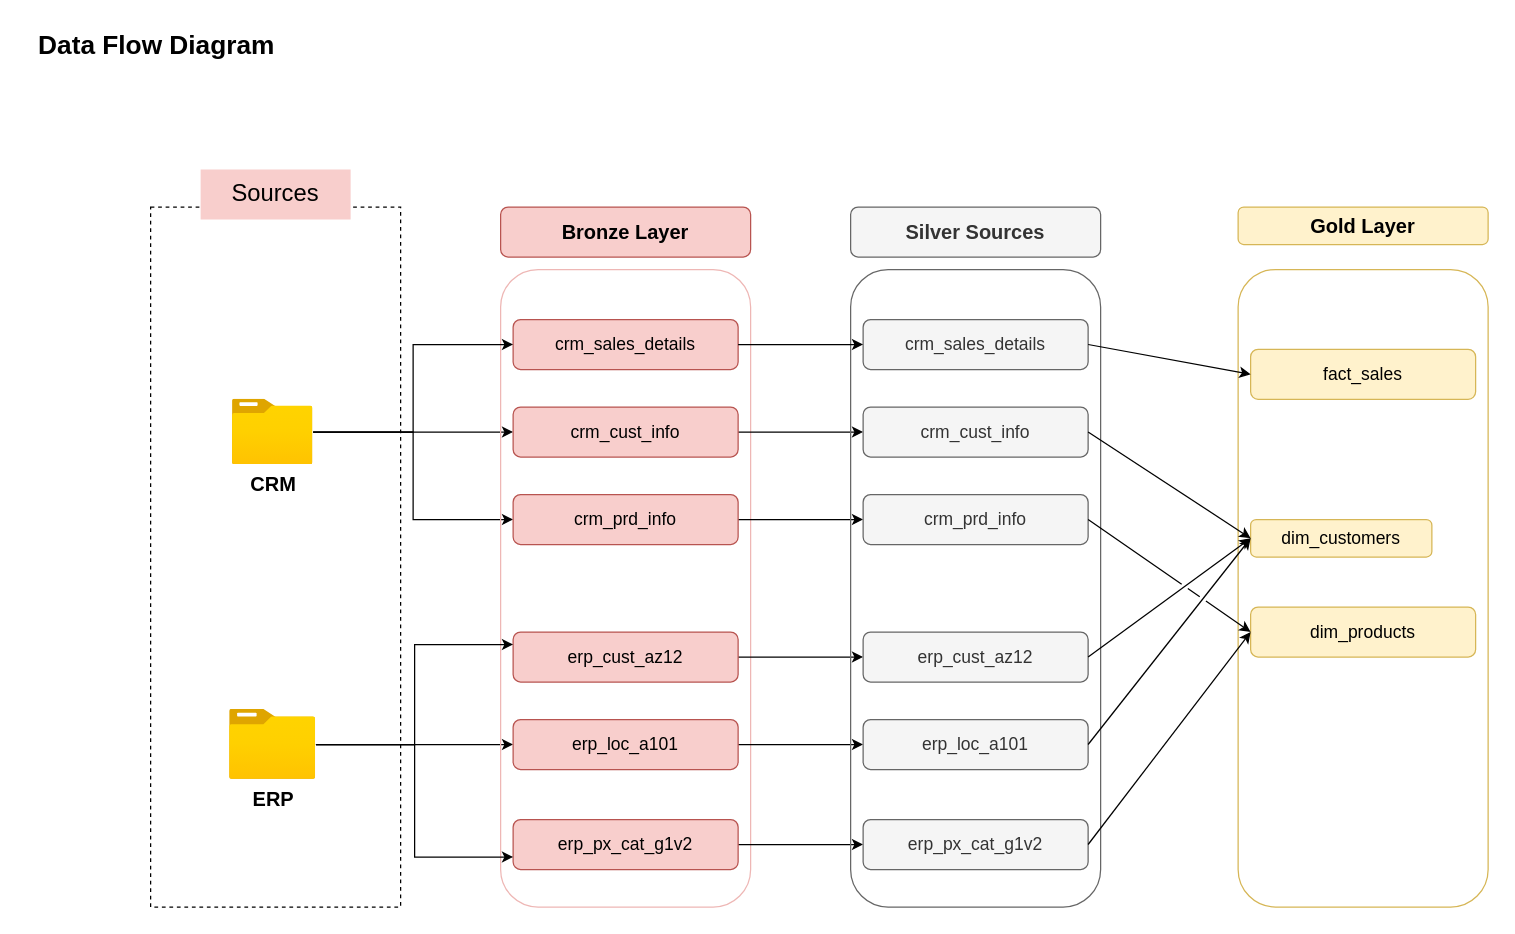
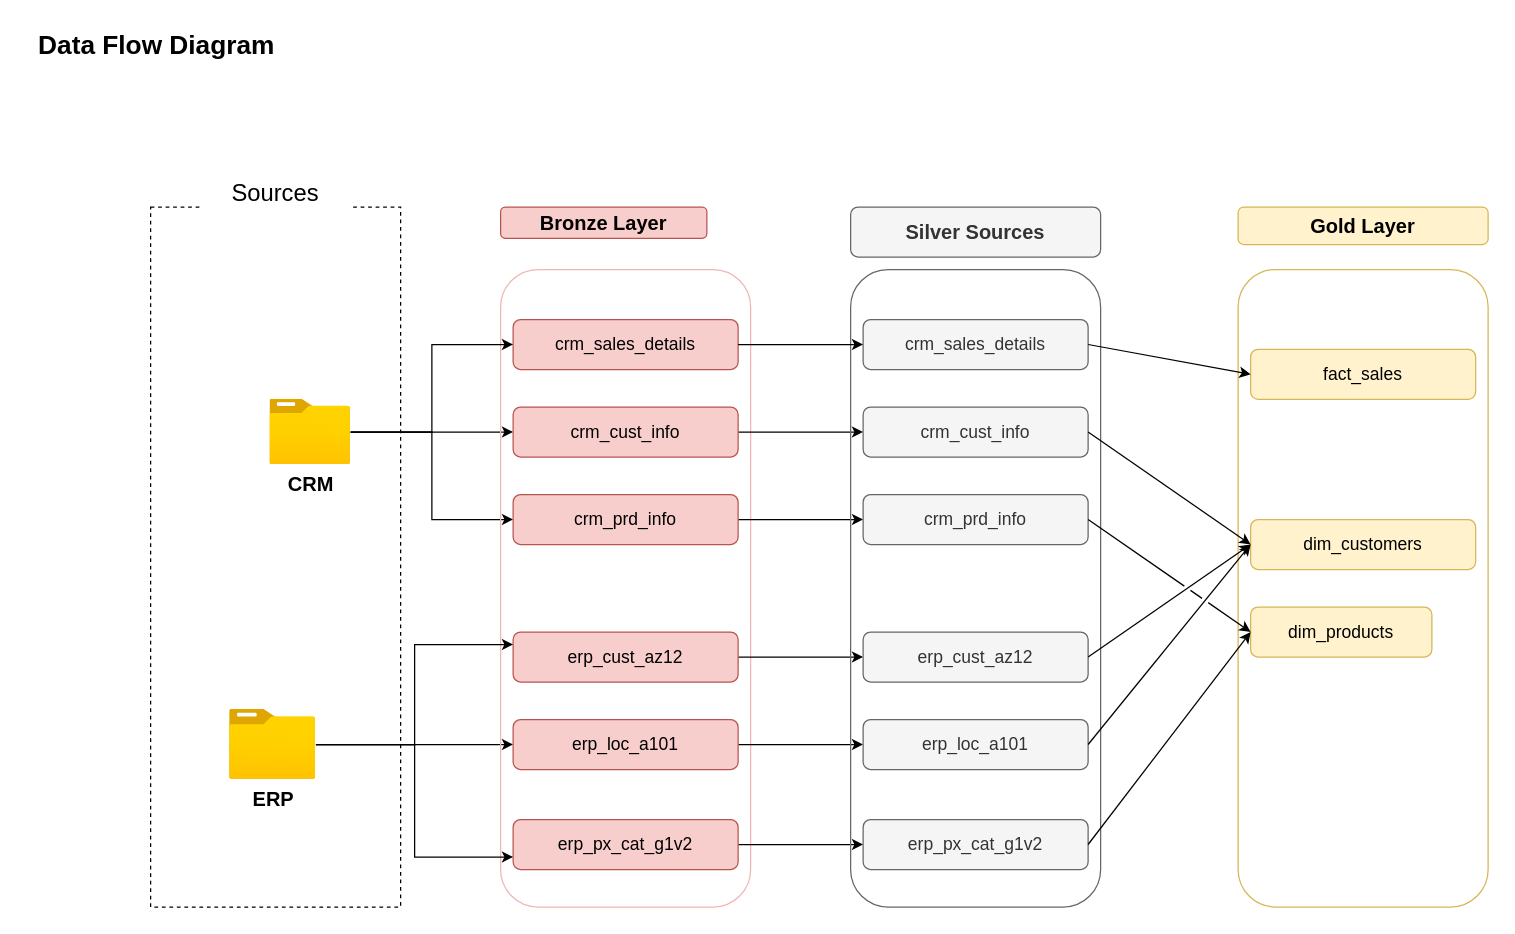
(276, 194) -> (276, 194)
(626, 232) -> (604, 223)
(273, 432) -> (310, 432)
(1341, 538) -> (1363, 544)
(1363, 632) -> (1341, 632)
